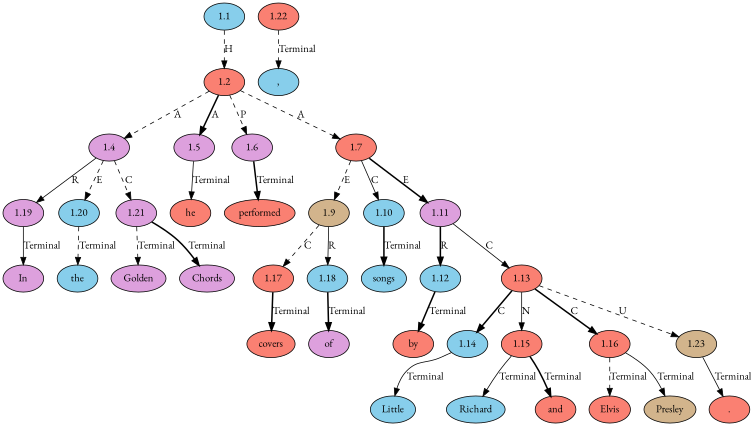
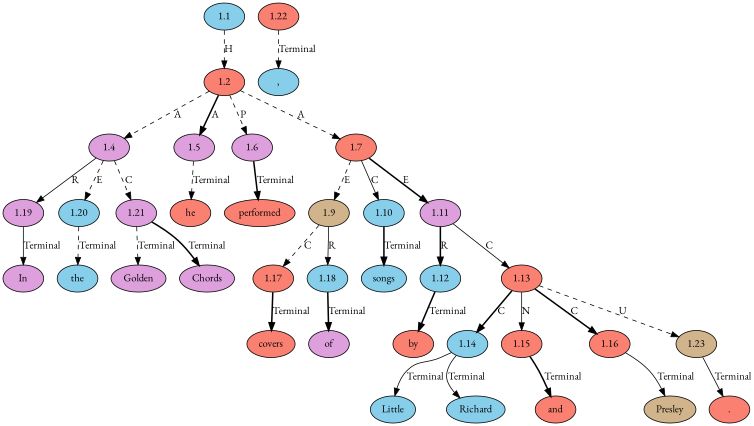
(193, 177) -> (193, 177)
(498, 372) -> (447, 374)
(610, 410) -> none
